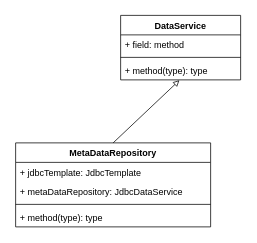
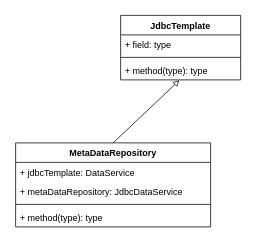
(180, 26) -> (180, 26)
(156, 45) -> (151, 45)
(87, 173) -> (84, 173)
